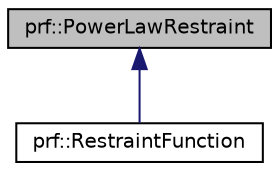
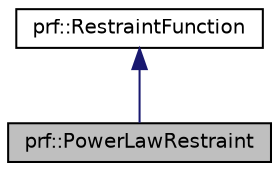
(140, 96) -> (140, 96)
